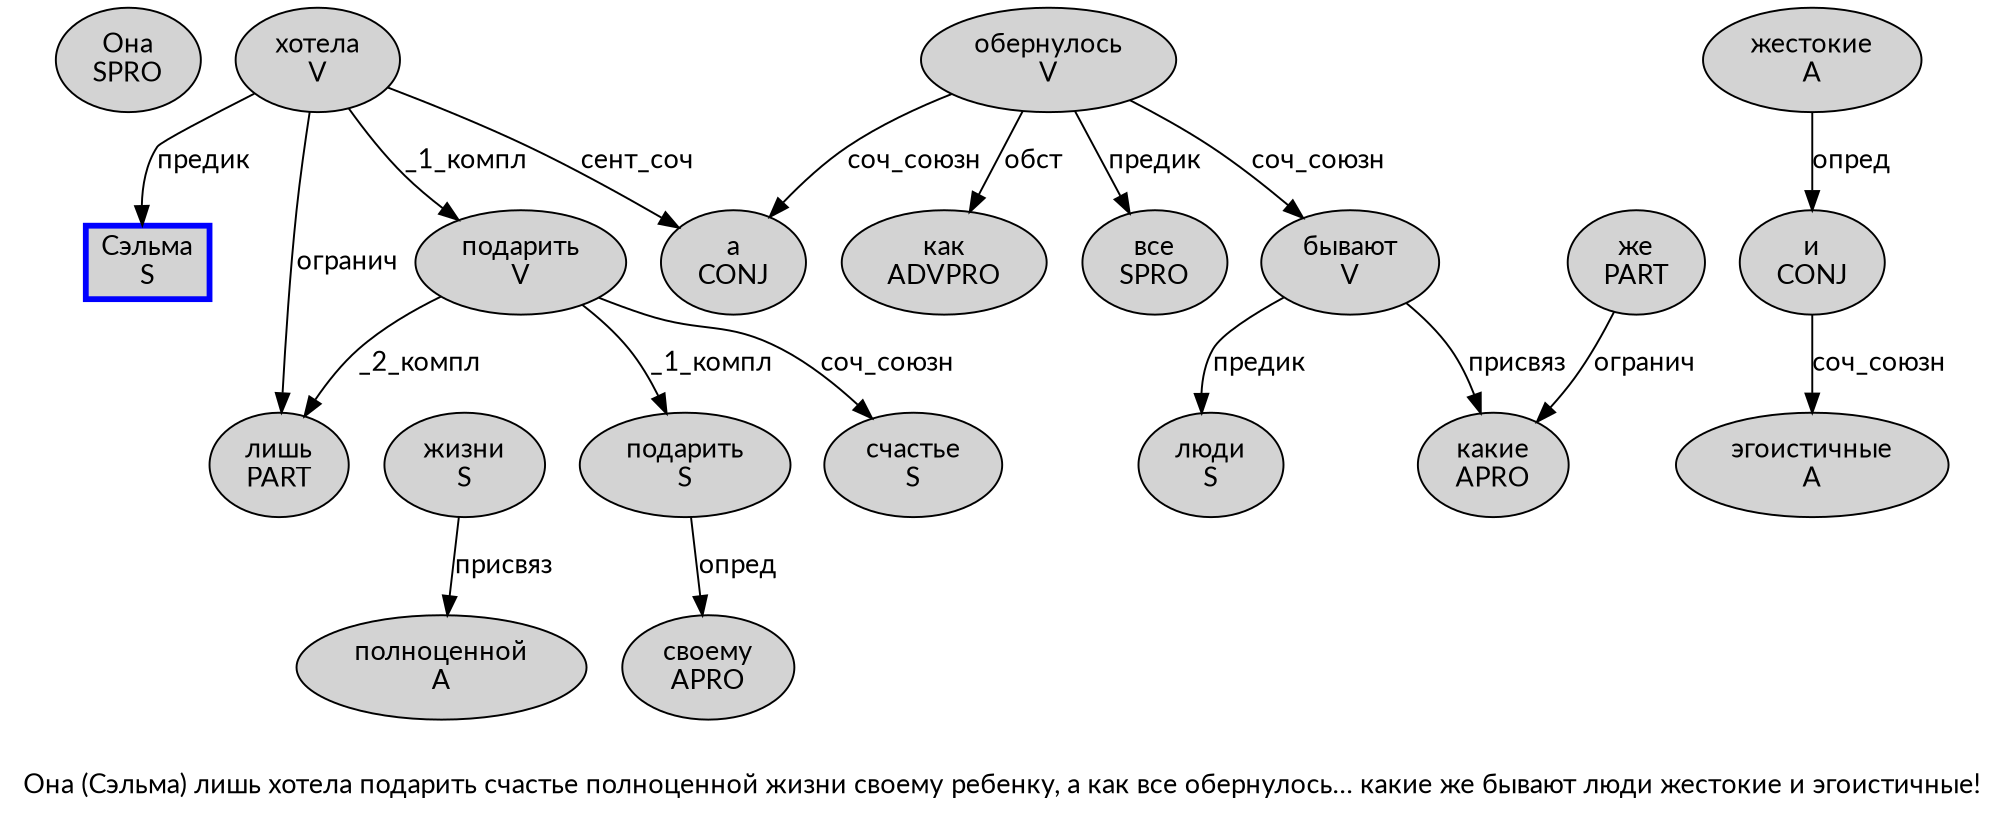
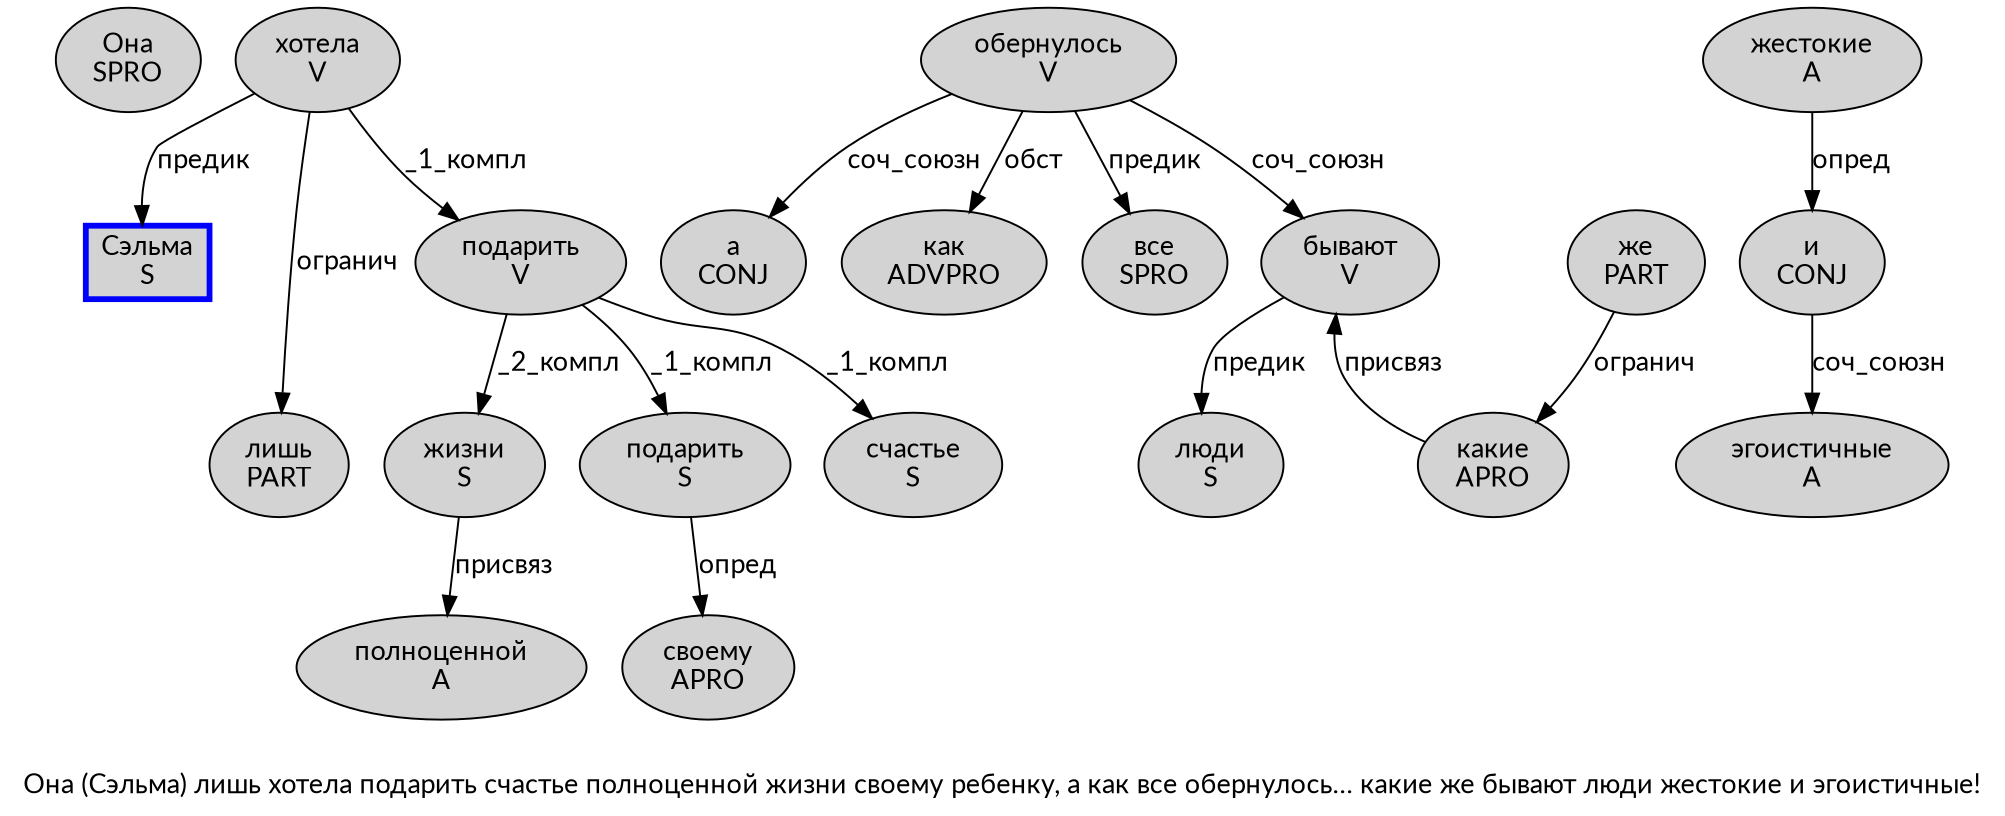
(528, 146) -> none
(371, 339) -> (495, 354)
(1447, 344) -> (1362, 401)
(888, 364) -> (888, 364)
